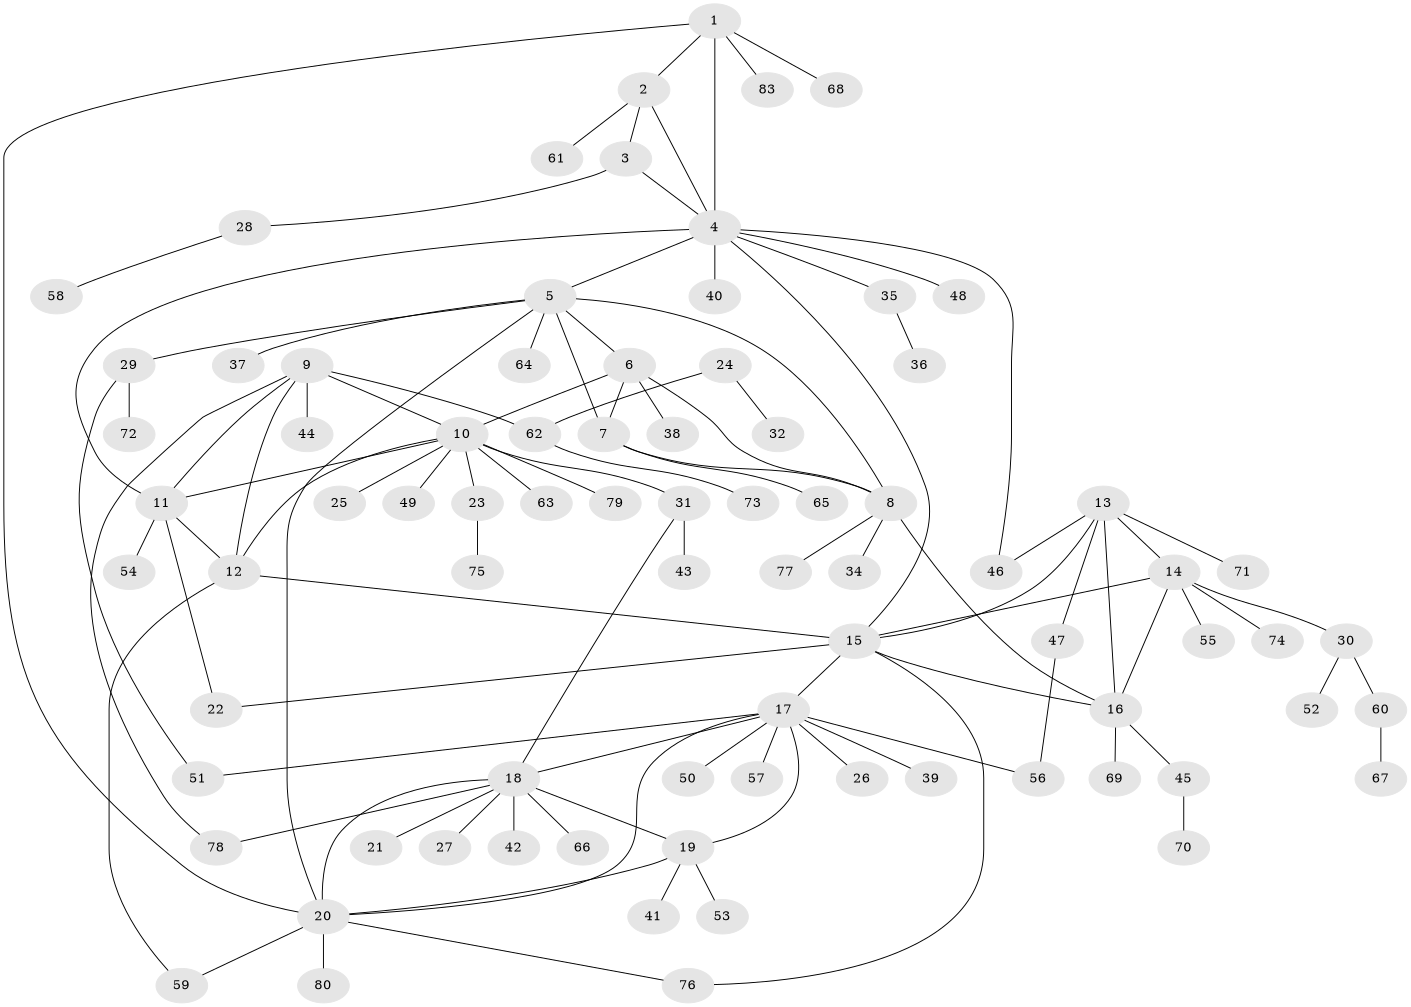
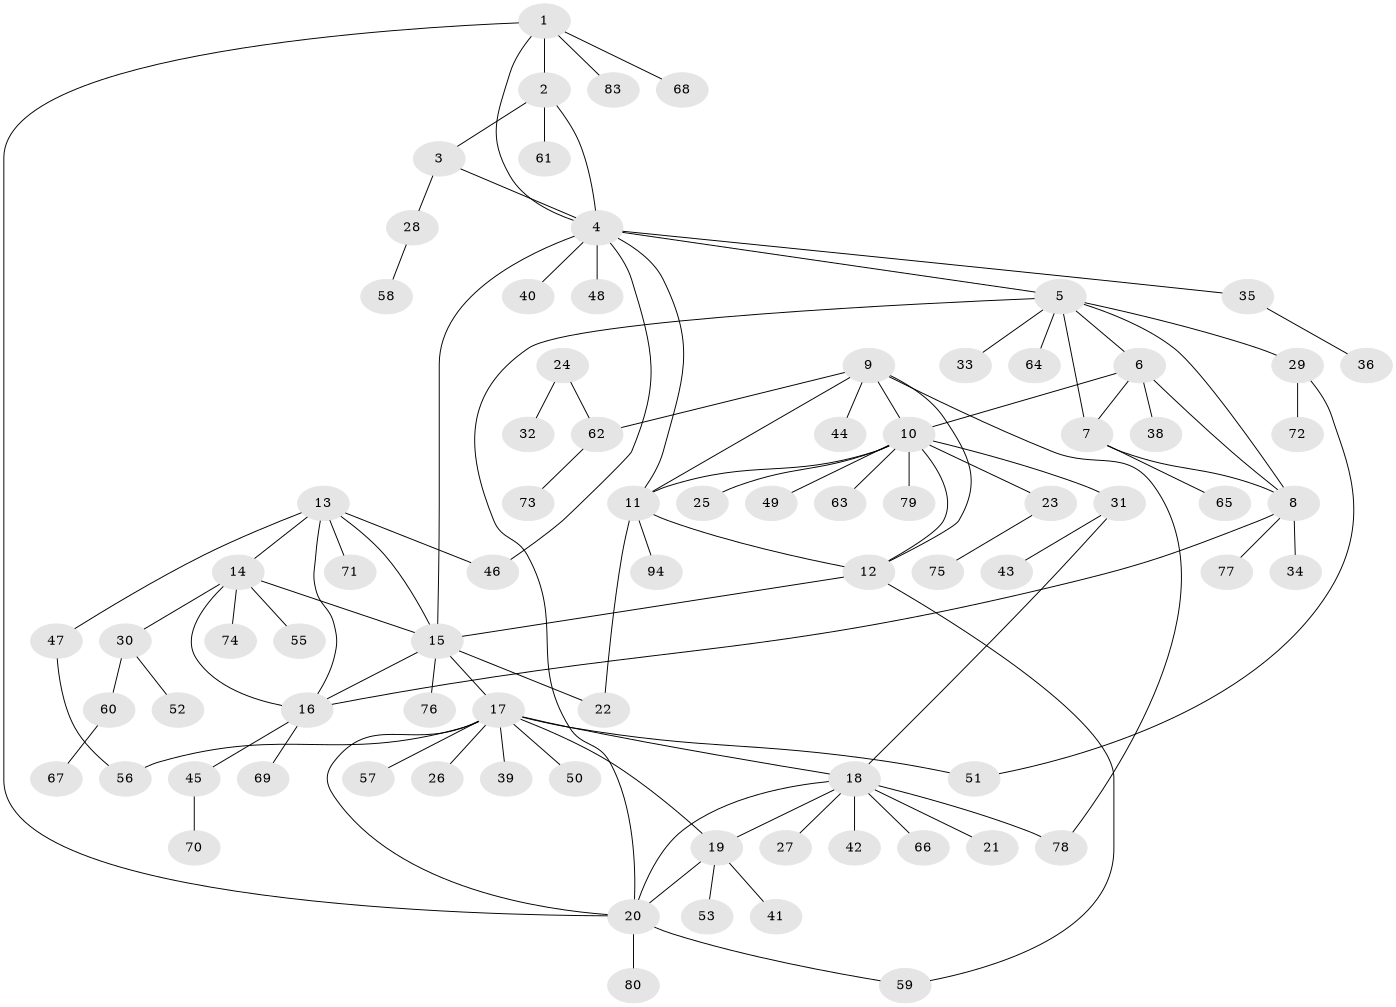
(238, 366) -> (966, 366)
(129, 572) -> (656, 572)
(506, 951) -> none
